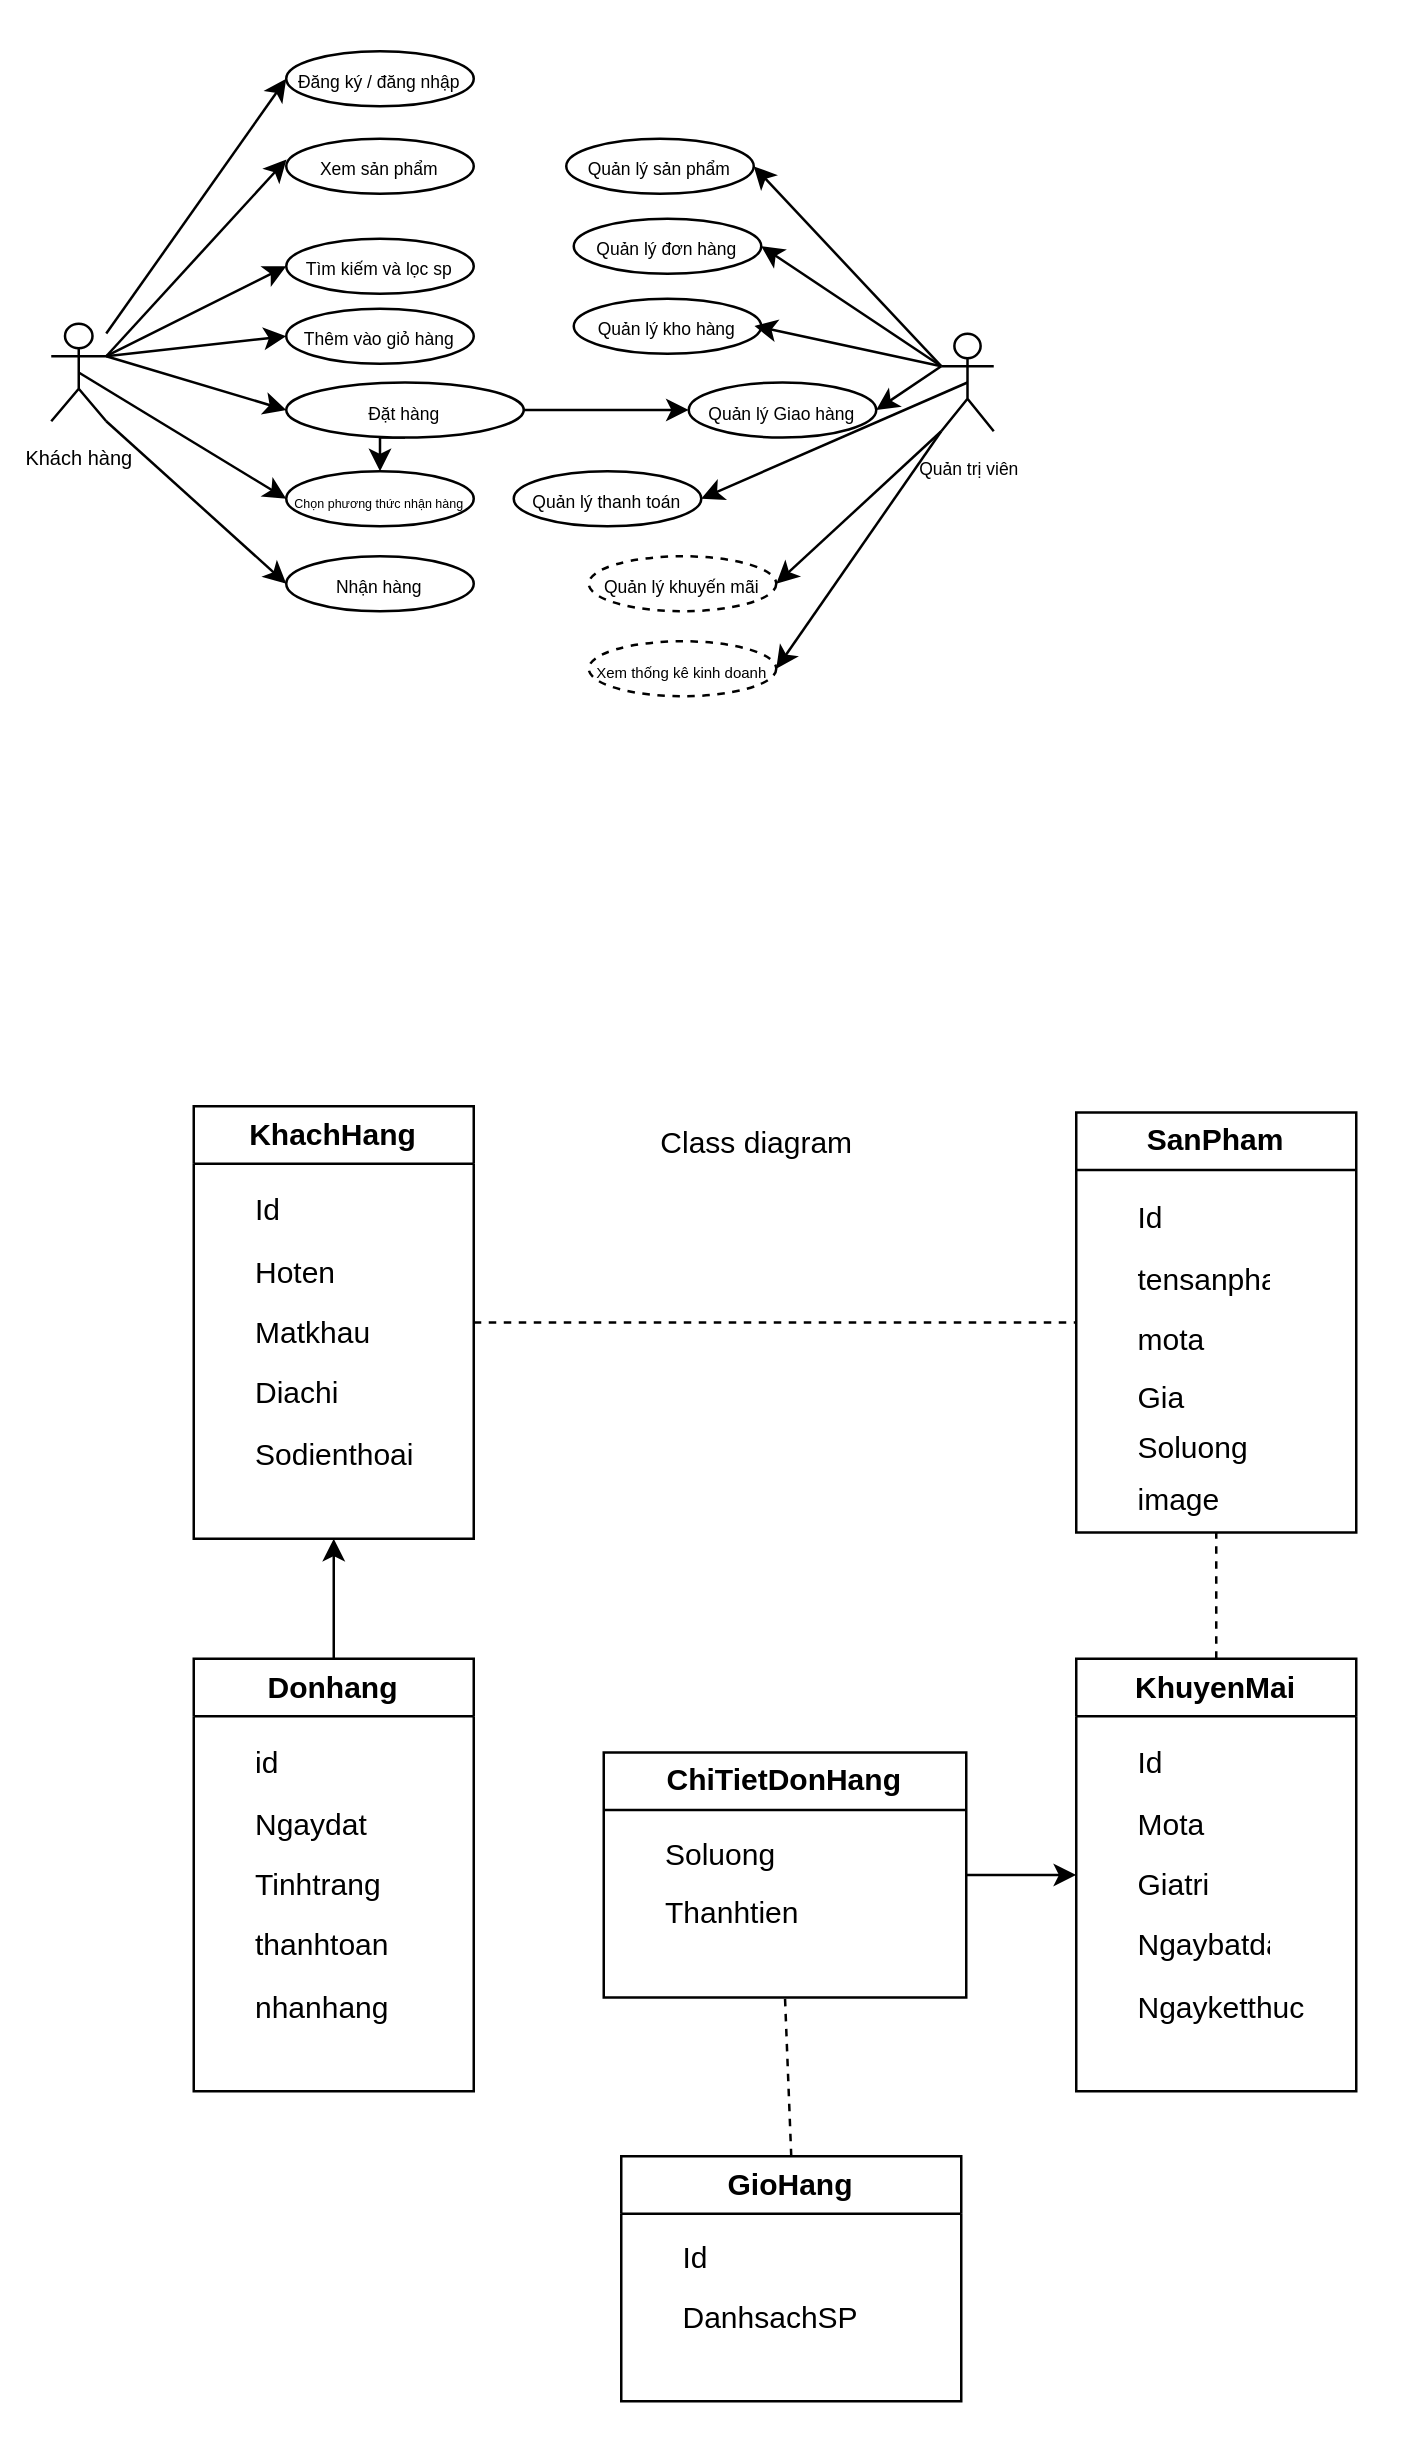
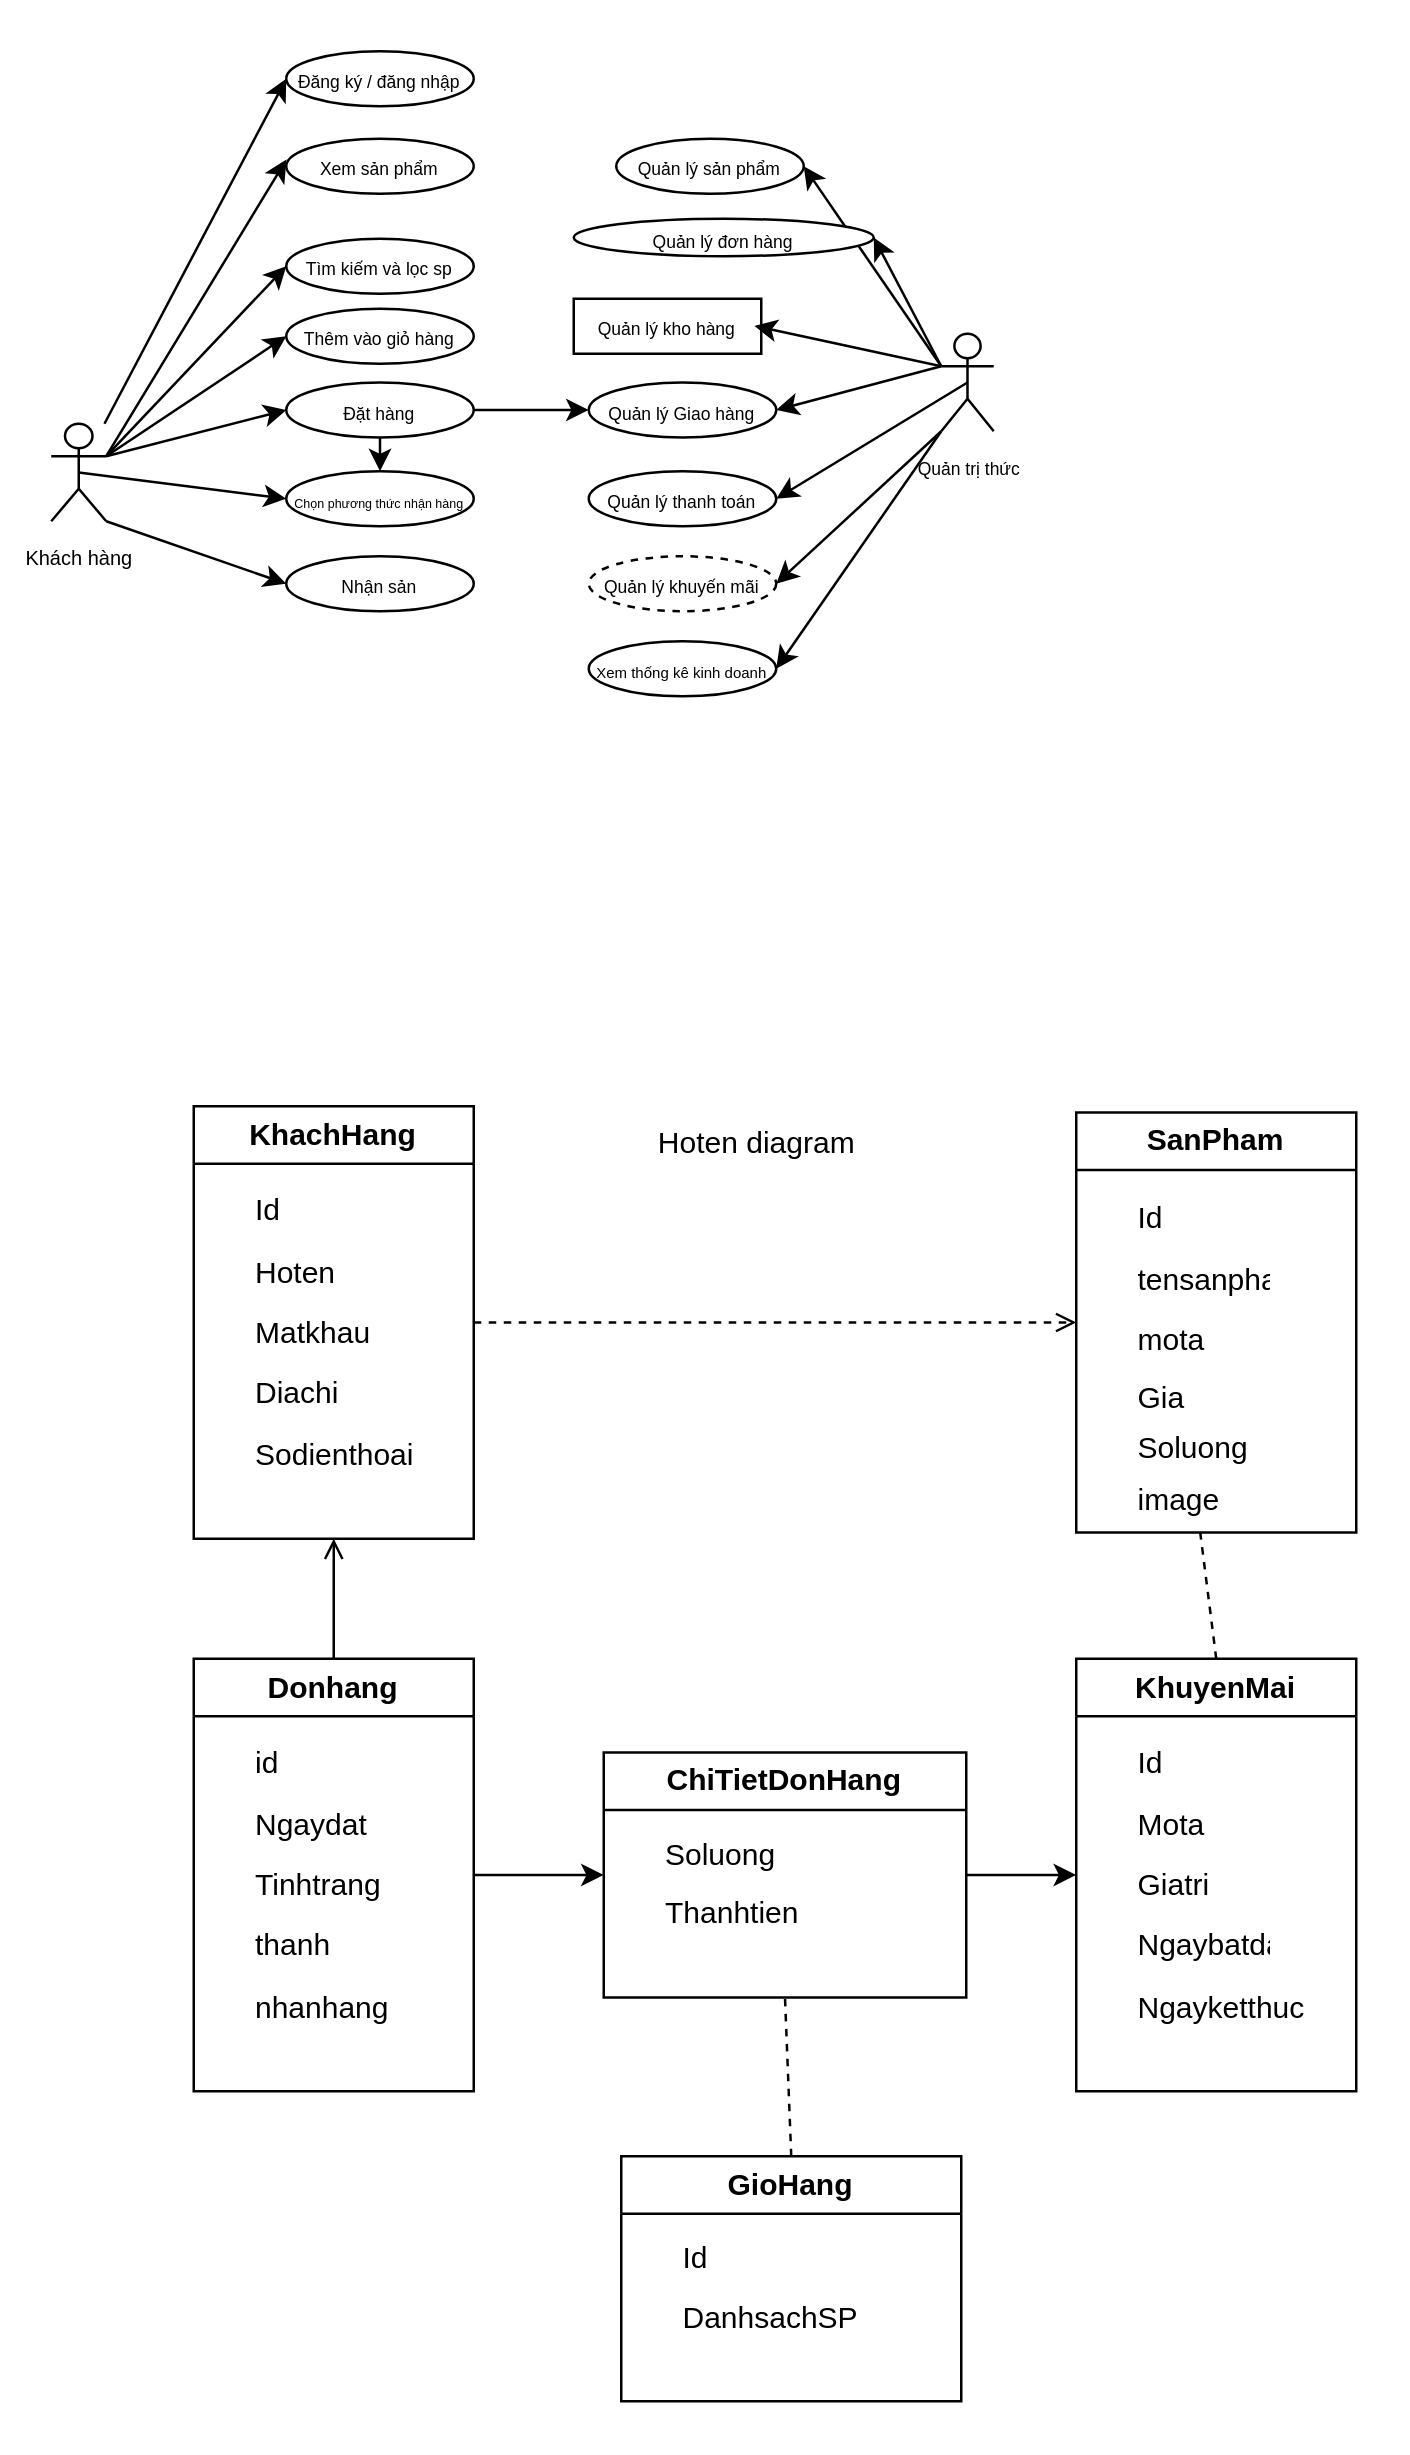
(660, 166) -> (710, 166)
(668, 246) -> (724, 238)
(668, 326) -> (668, 326)
(79, 373) -> (79, 473)
(405, 410) -> (380, 410)
(783, 410) -> (683, 410)
(970, 467) -> (970, 467)
(608, 499) -> (683, 499)
(380, 584) -> (380, 584)
(683, 669) -> (683, 669)
(758, 1144) -> (758, 1144)
(1068, 1323) -> (1068, 1323)
(334, 1557) -> (334, 1552)
(1216, 1597) -> (1208, 1597)
none -> (532, 1875)
(323, 1946) -> (298, 1946)
